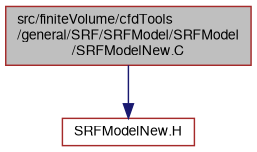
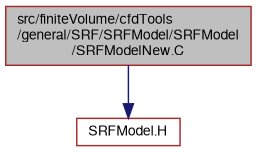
(128, 132) -> (128, 132)
